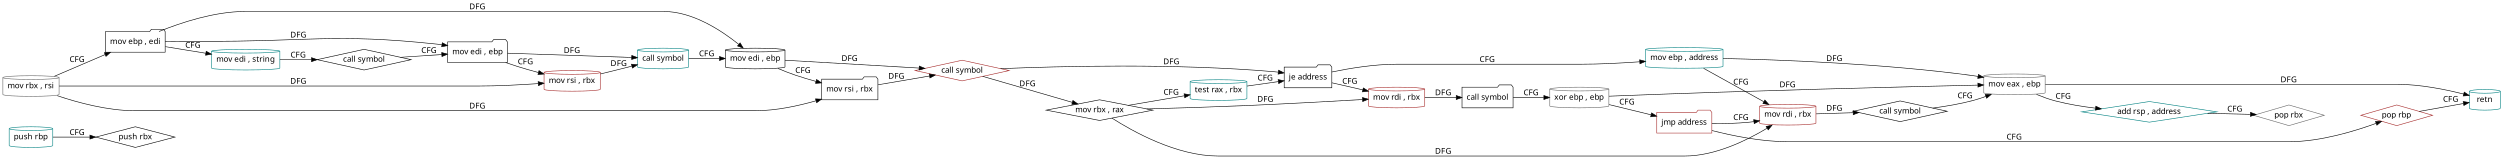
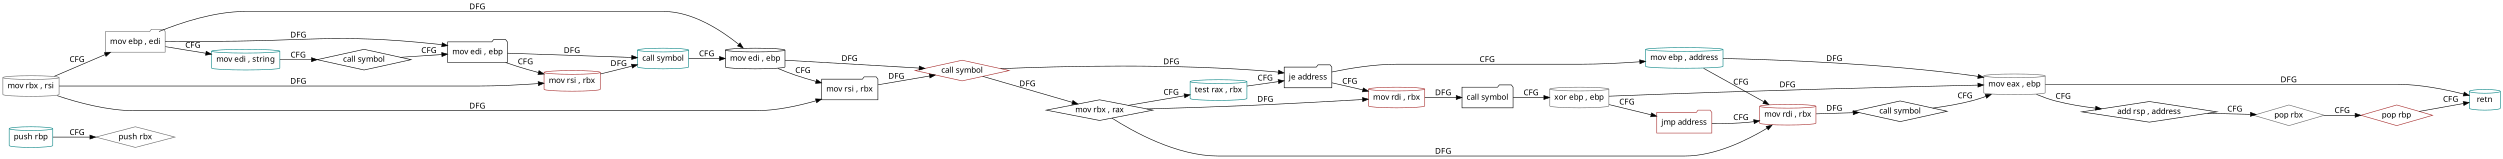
(135, 42) -> (135, 42)
(2149, 112) -> (2149, 112)
(135, 137) -> (135, 137)
(2045, 142) -> (2340, 115)
